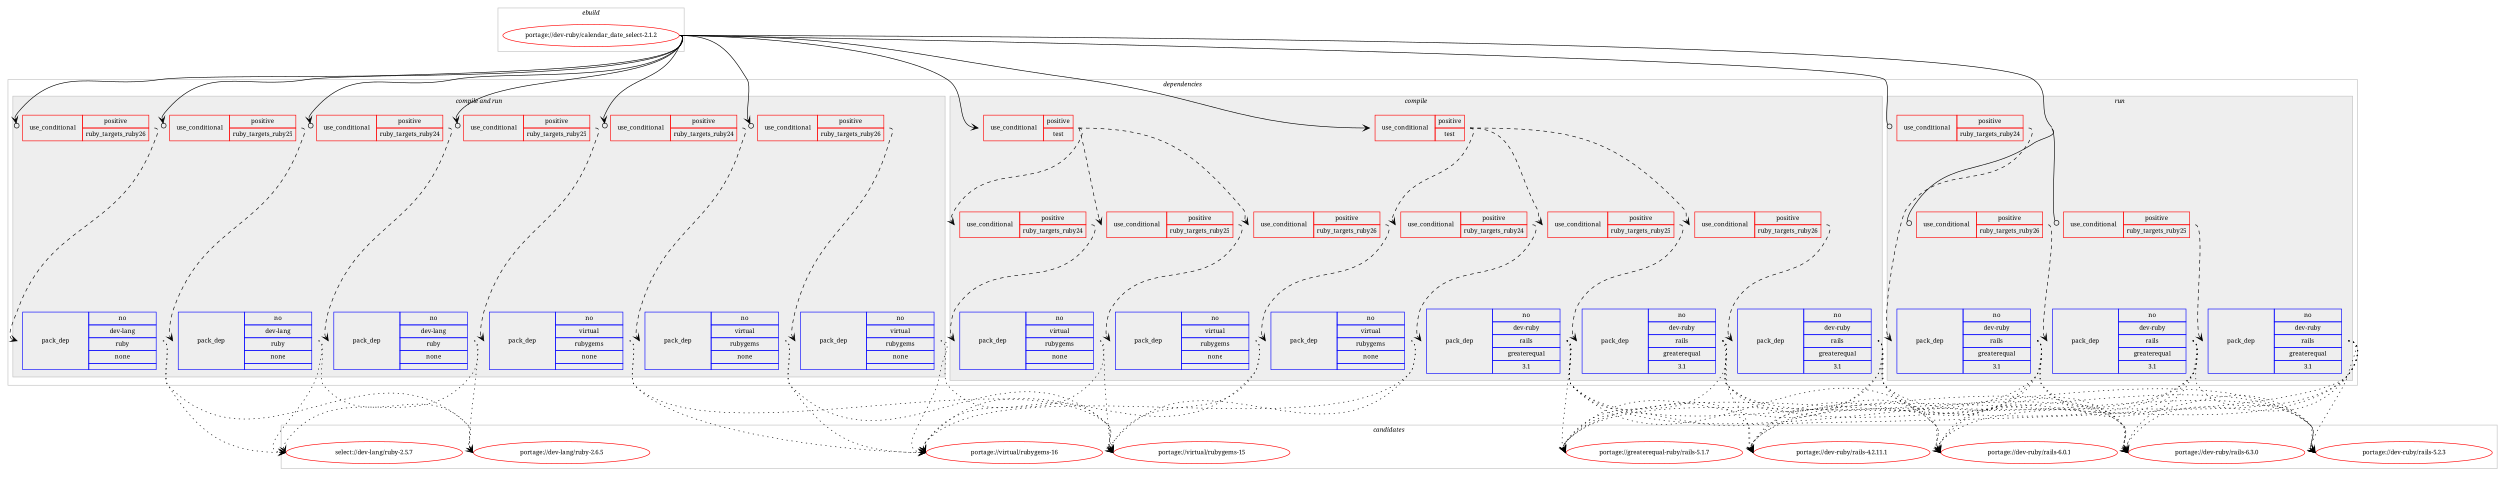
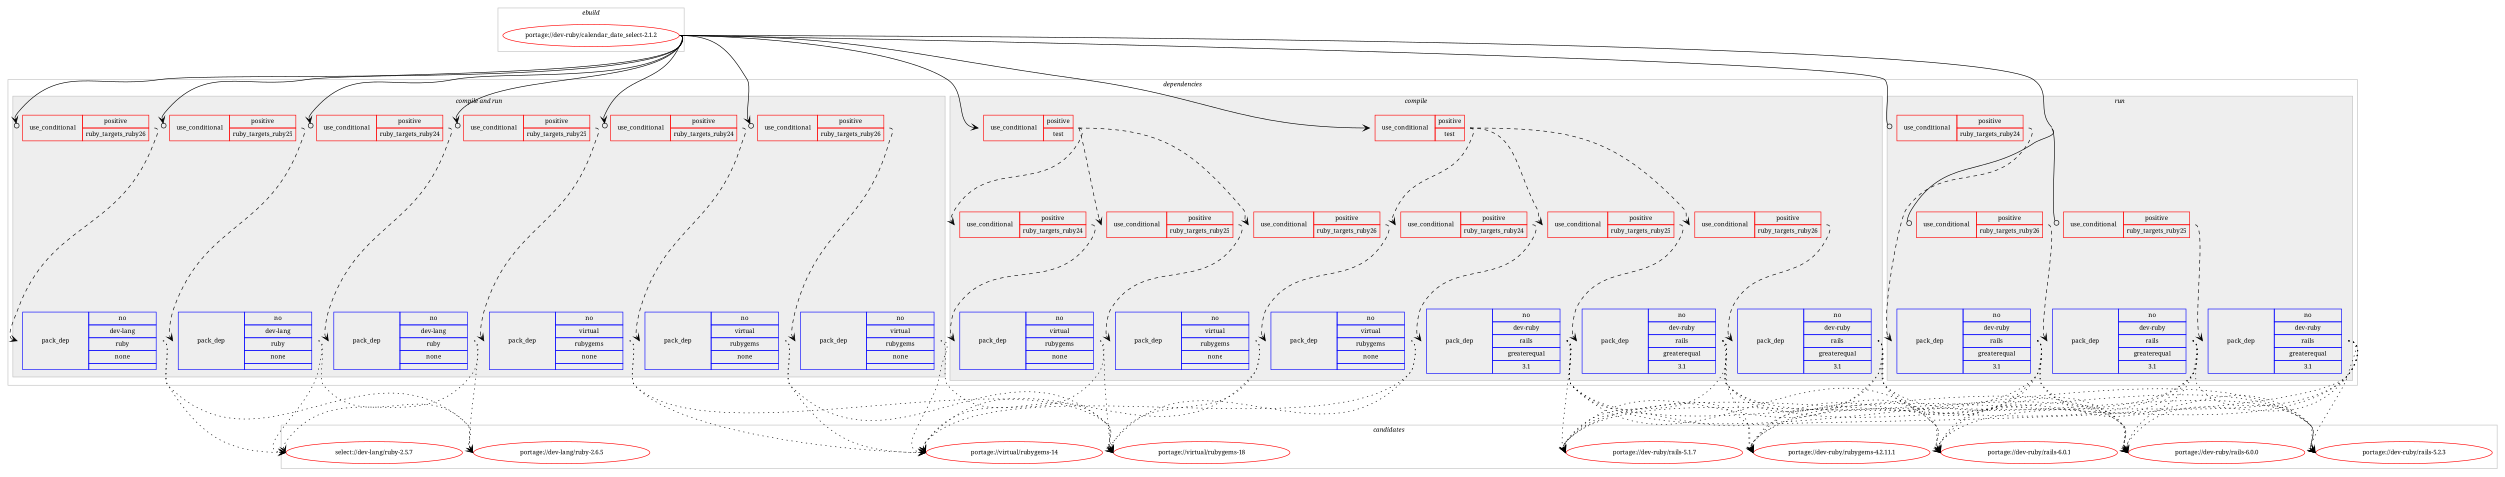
(1014, 453) -> (1014, 453)
(1202, 453) -> (1202, 453)
(1654, 453) -> (1654, 453)
(1842, 453) -> (1842, 453)
(2217, 453) -> (2217, 453)
